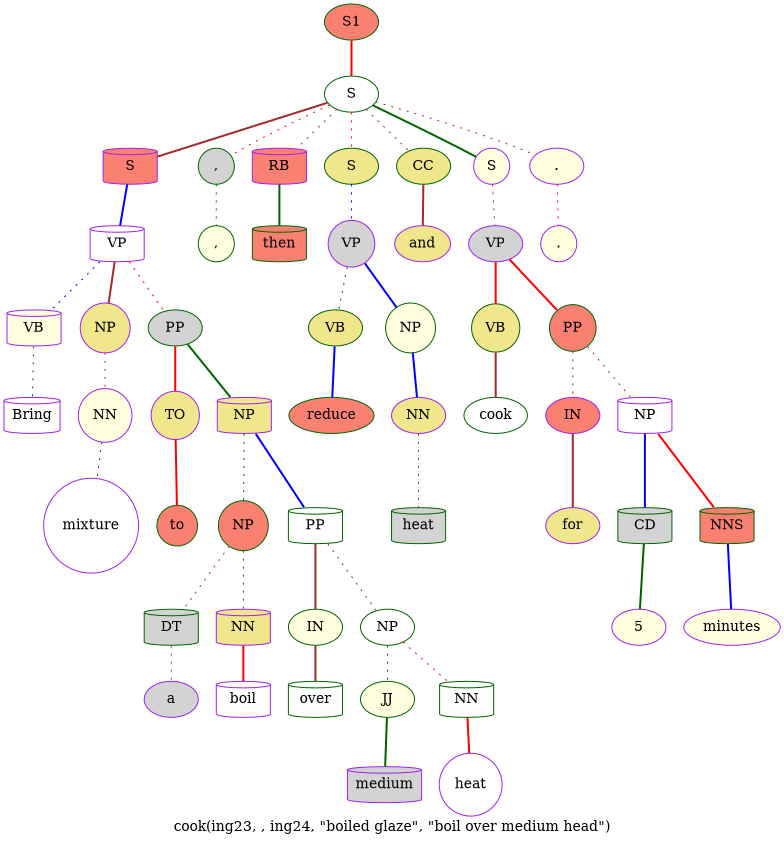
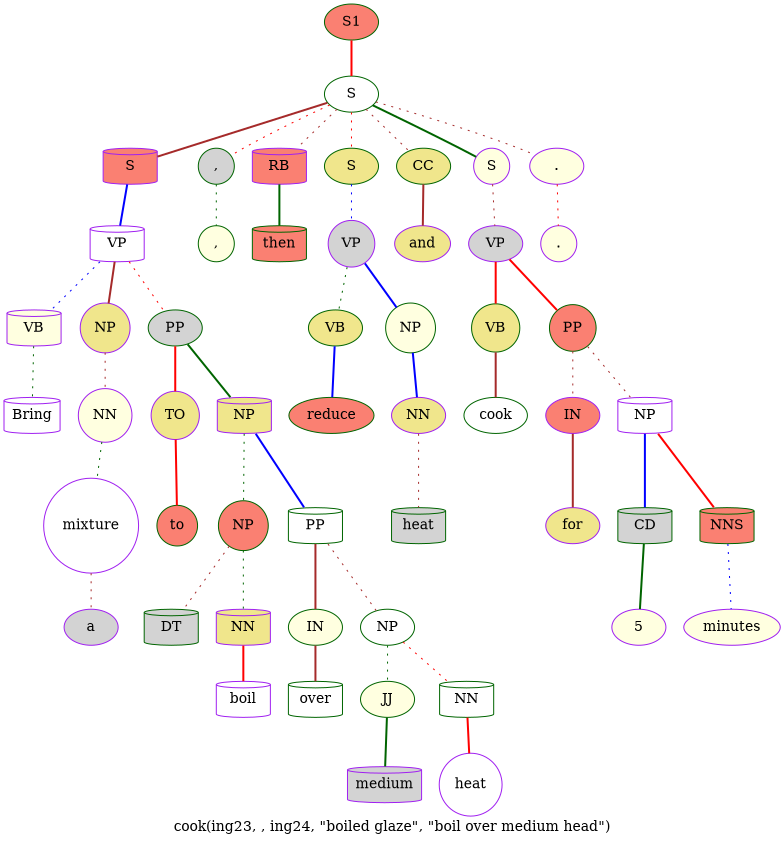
(730, 577) -> (730, 577)
(171, 663) -> (91, 591)
